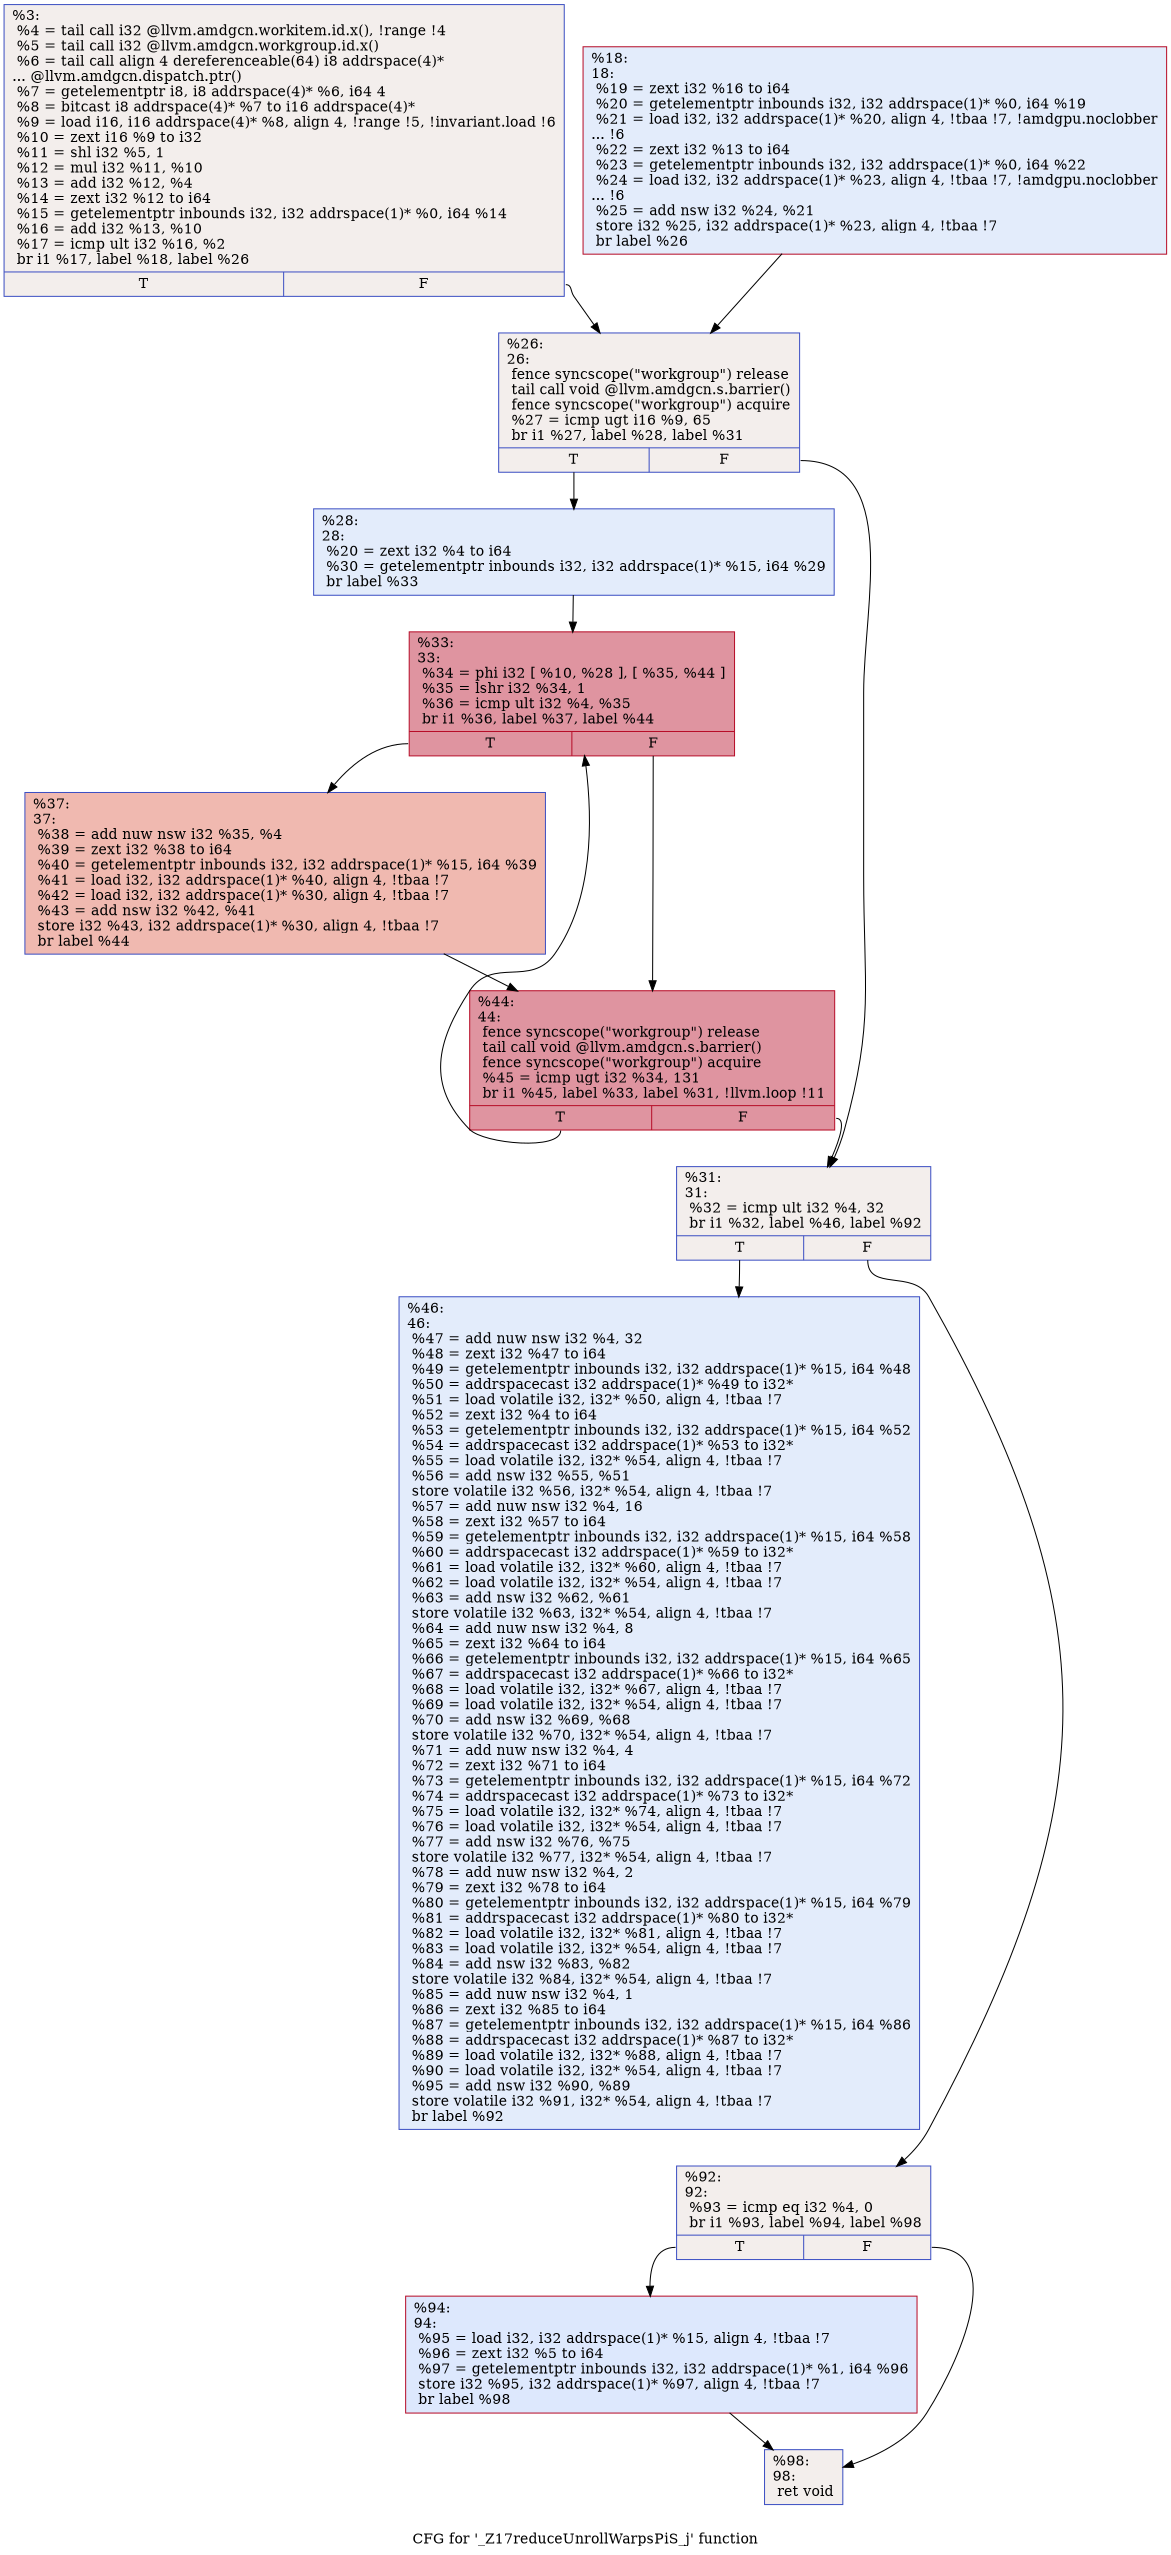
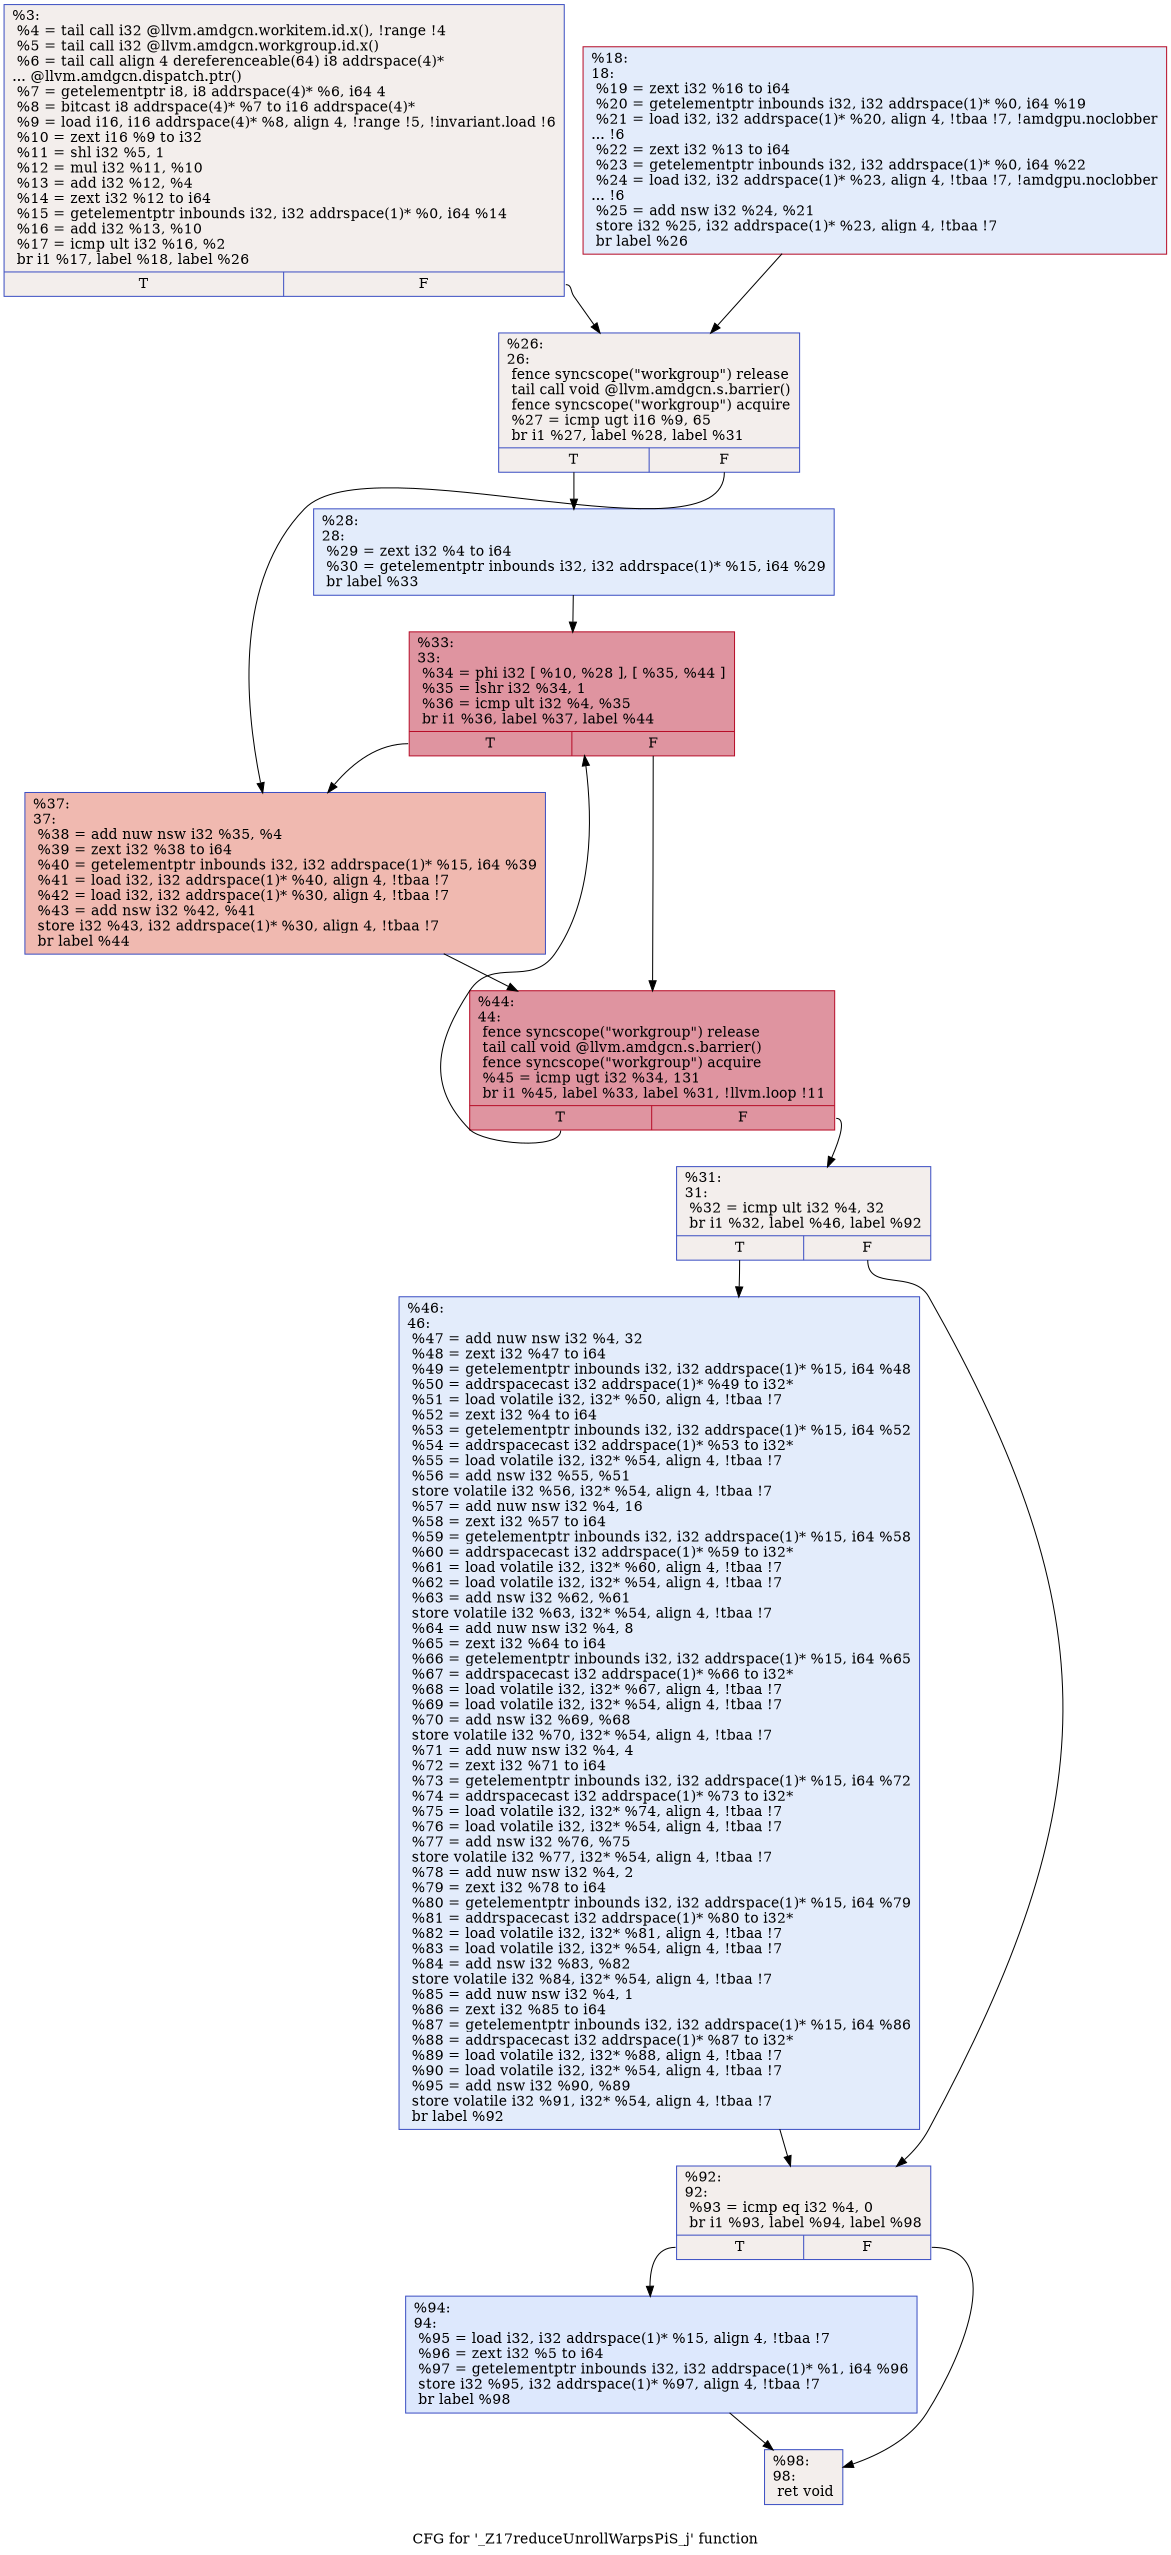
(417, 552) -> (417, 552)
(864, 792) -> (377, 489)
none -> (784, 2143)
(661, 2355) -> (661, 2355)
